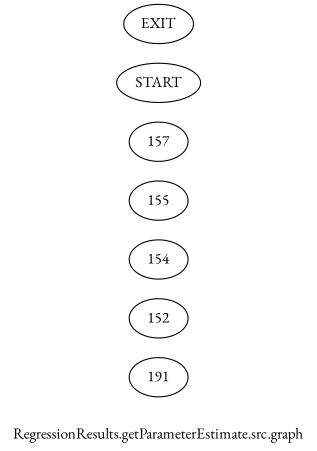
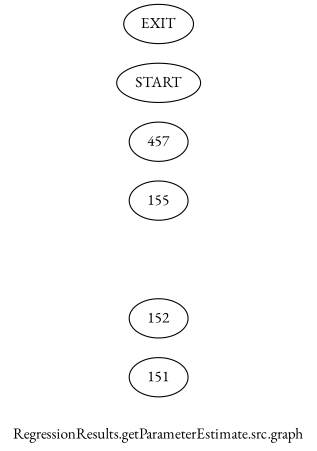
(159, 142) -> (159, 142)
(159, 259) -> none
(159, 377) -> (159, 377)
